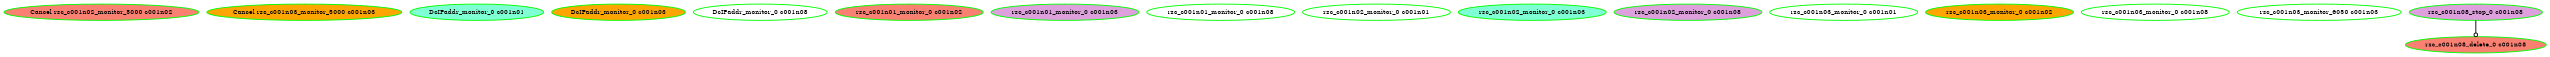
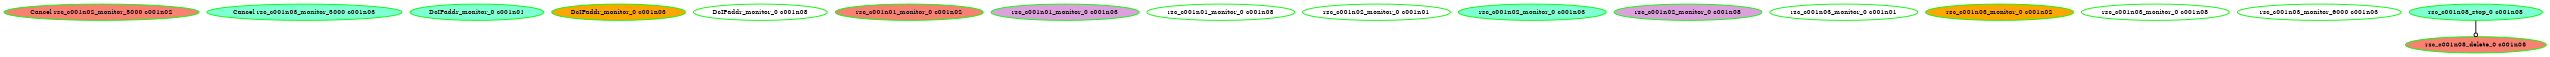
(304, 12) -> (304, 12)
(2319, 12) -> (2319, 12)
(2476, 12) -> (2476, 12)
